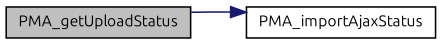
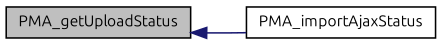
(211, 12) -> (227, 33)
